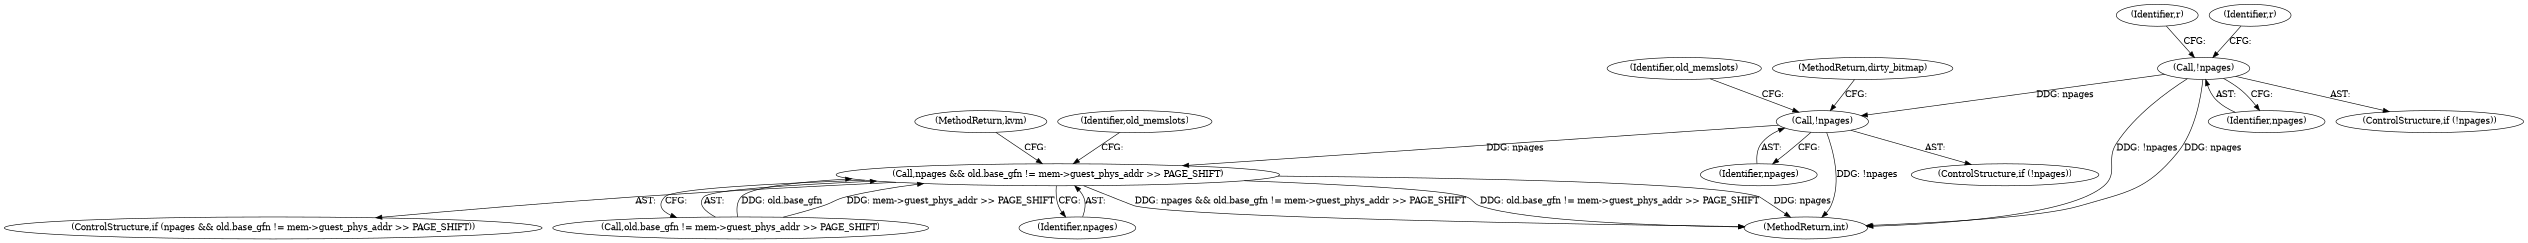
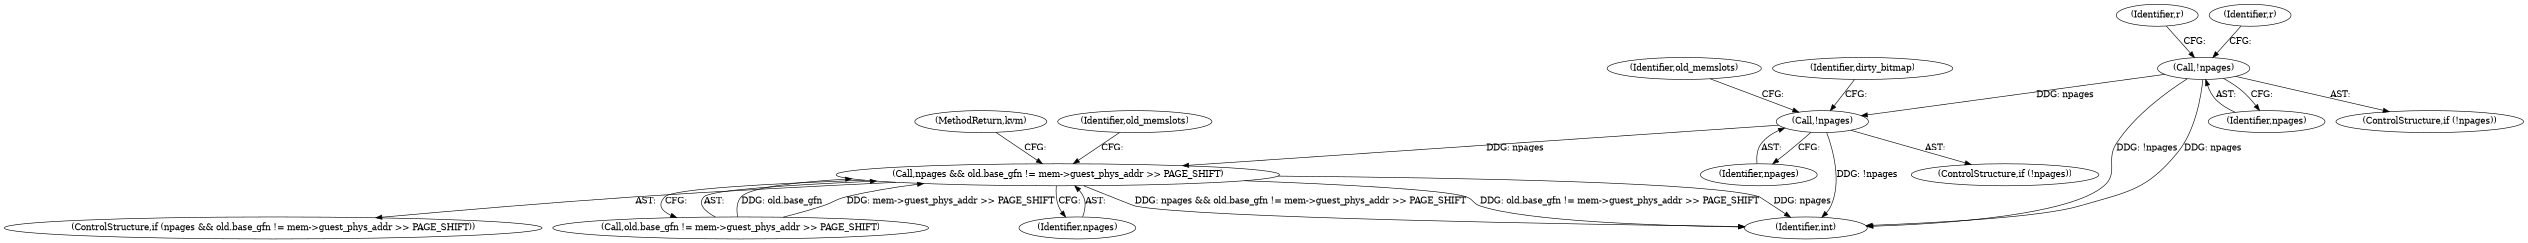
(1863, 68) -> (1863, 68)
(1806, 228) -> (1806, 228)
